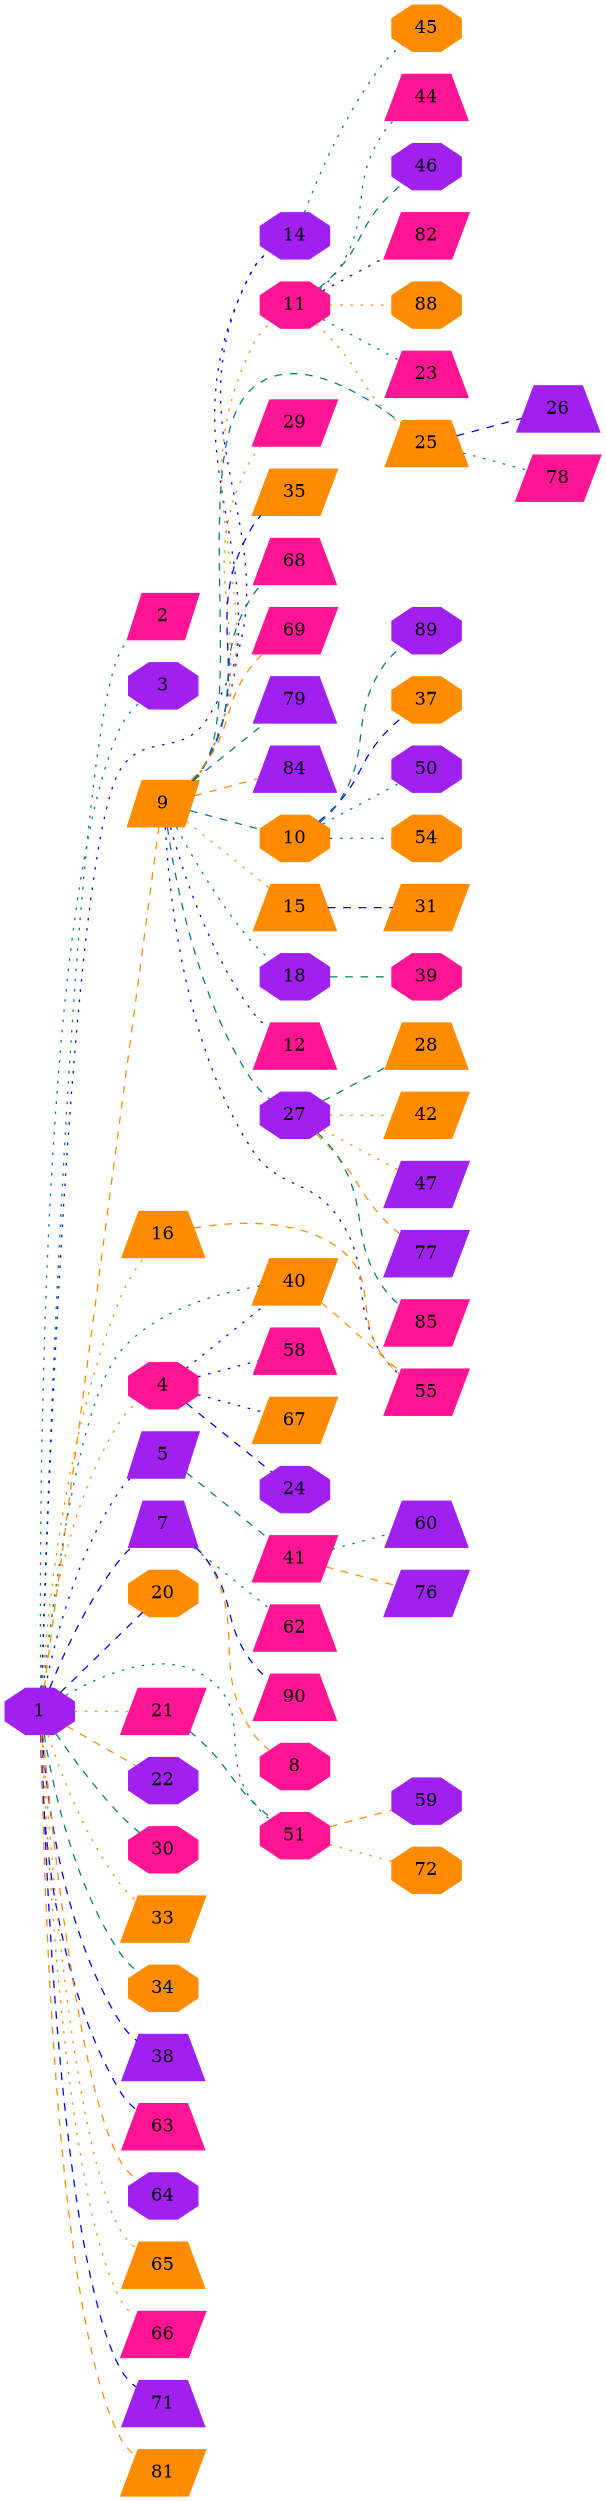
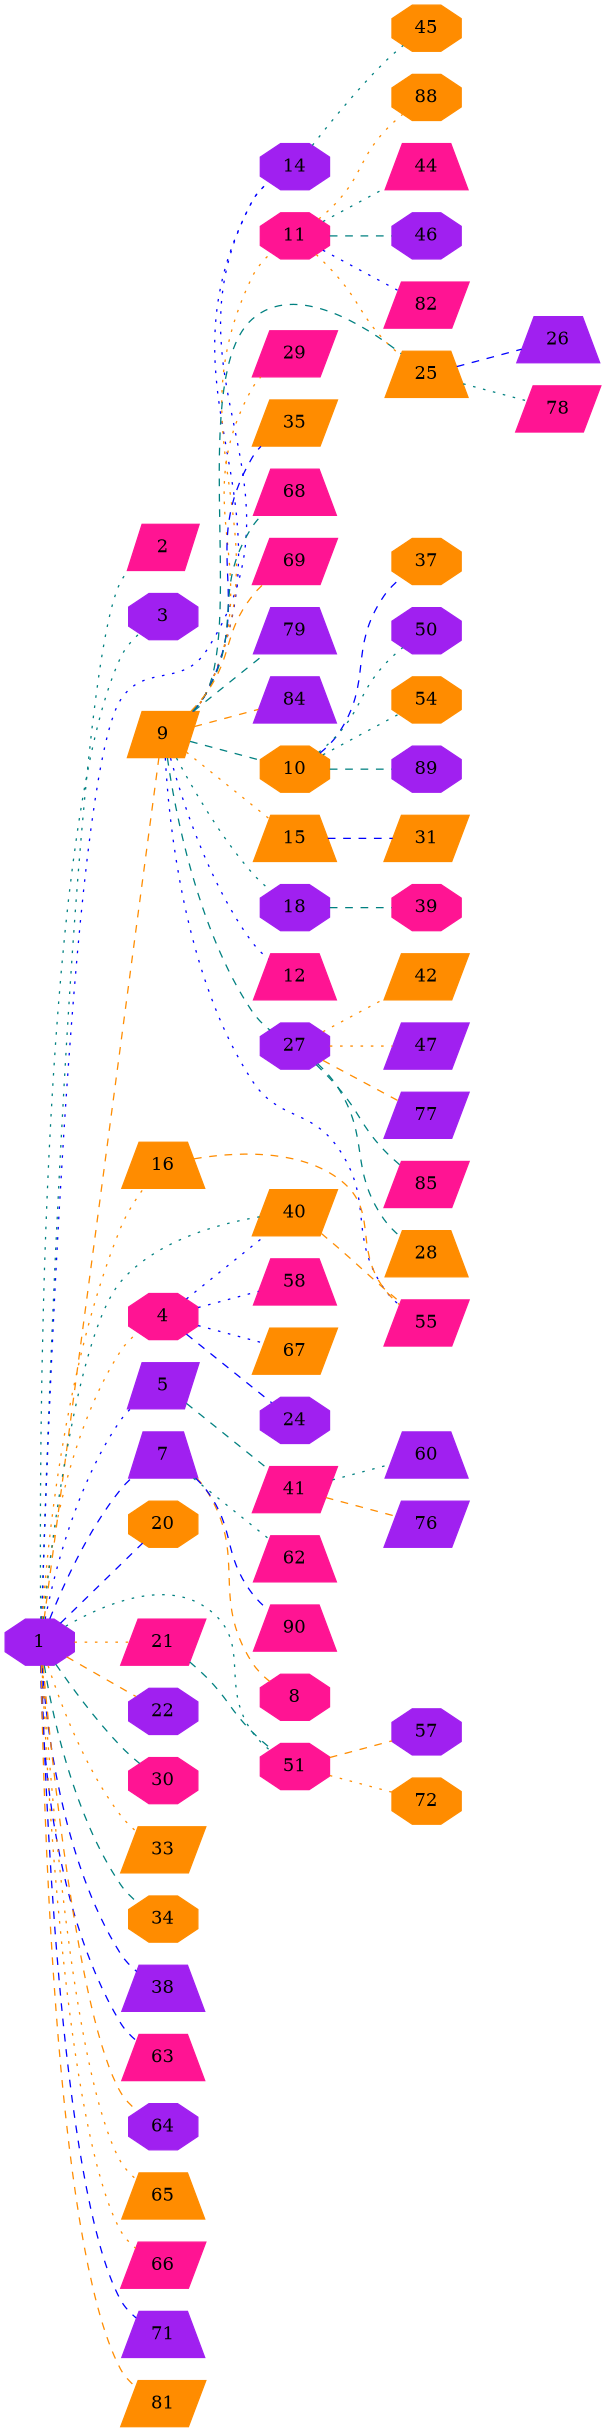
(427, 374) -> none
(427, 1801) -> (427, 1732)
